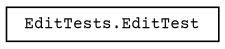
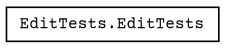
(113, 24) -> (113, 24)
